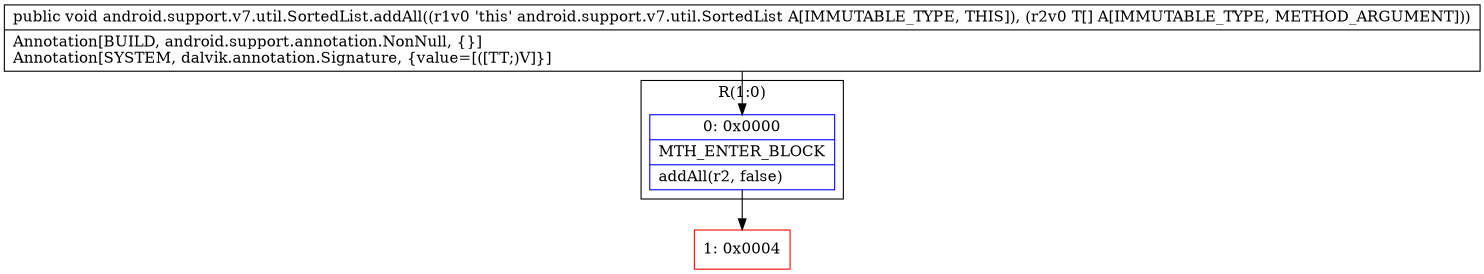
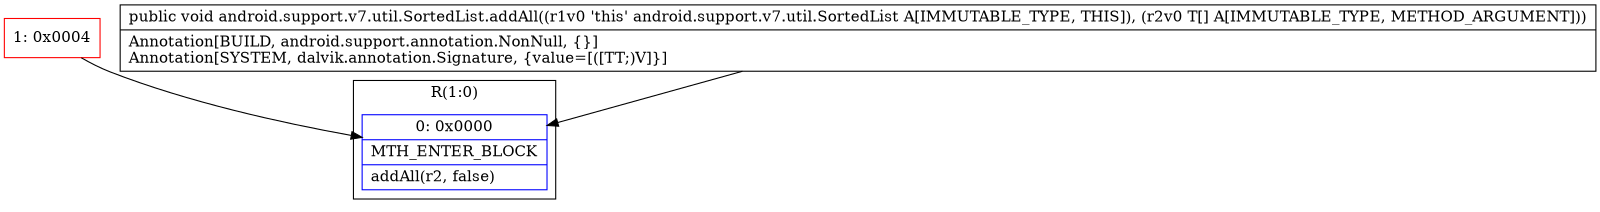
(742, 206) -> (214, 105)
